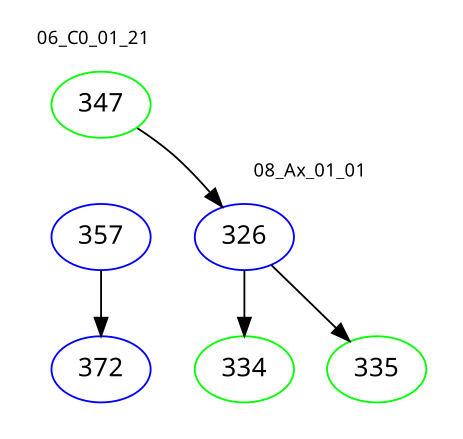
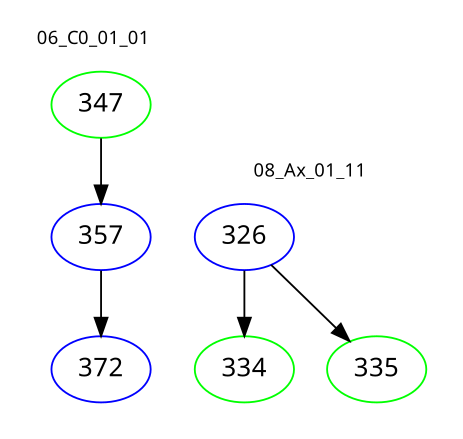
(94, 40) -> (94, 40)
(311, 172) -> (311, 172)
(192, 173) -> (101, 162)
